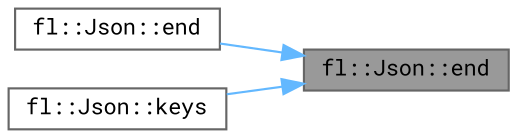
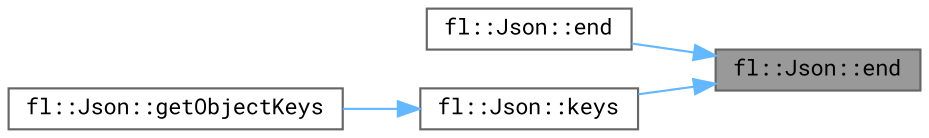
none -> (176, 109)
